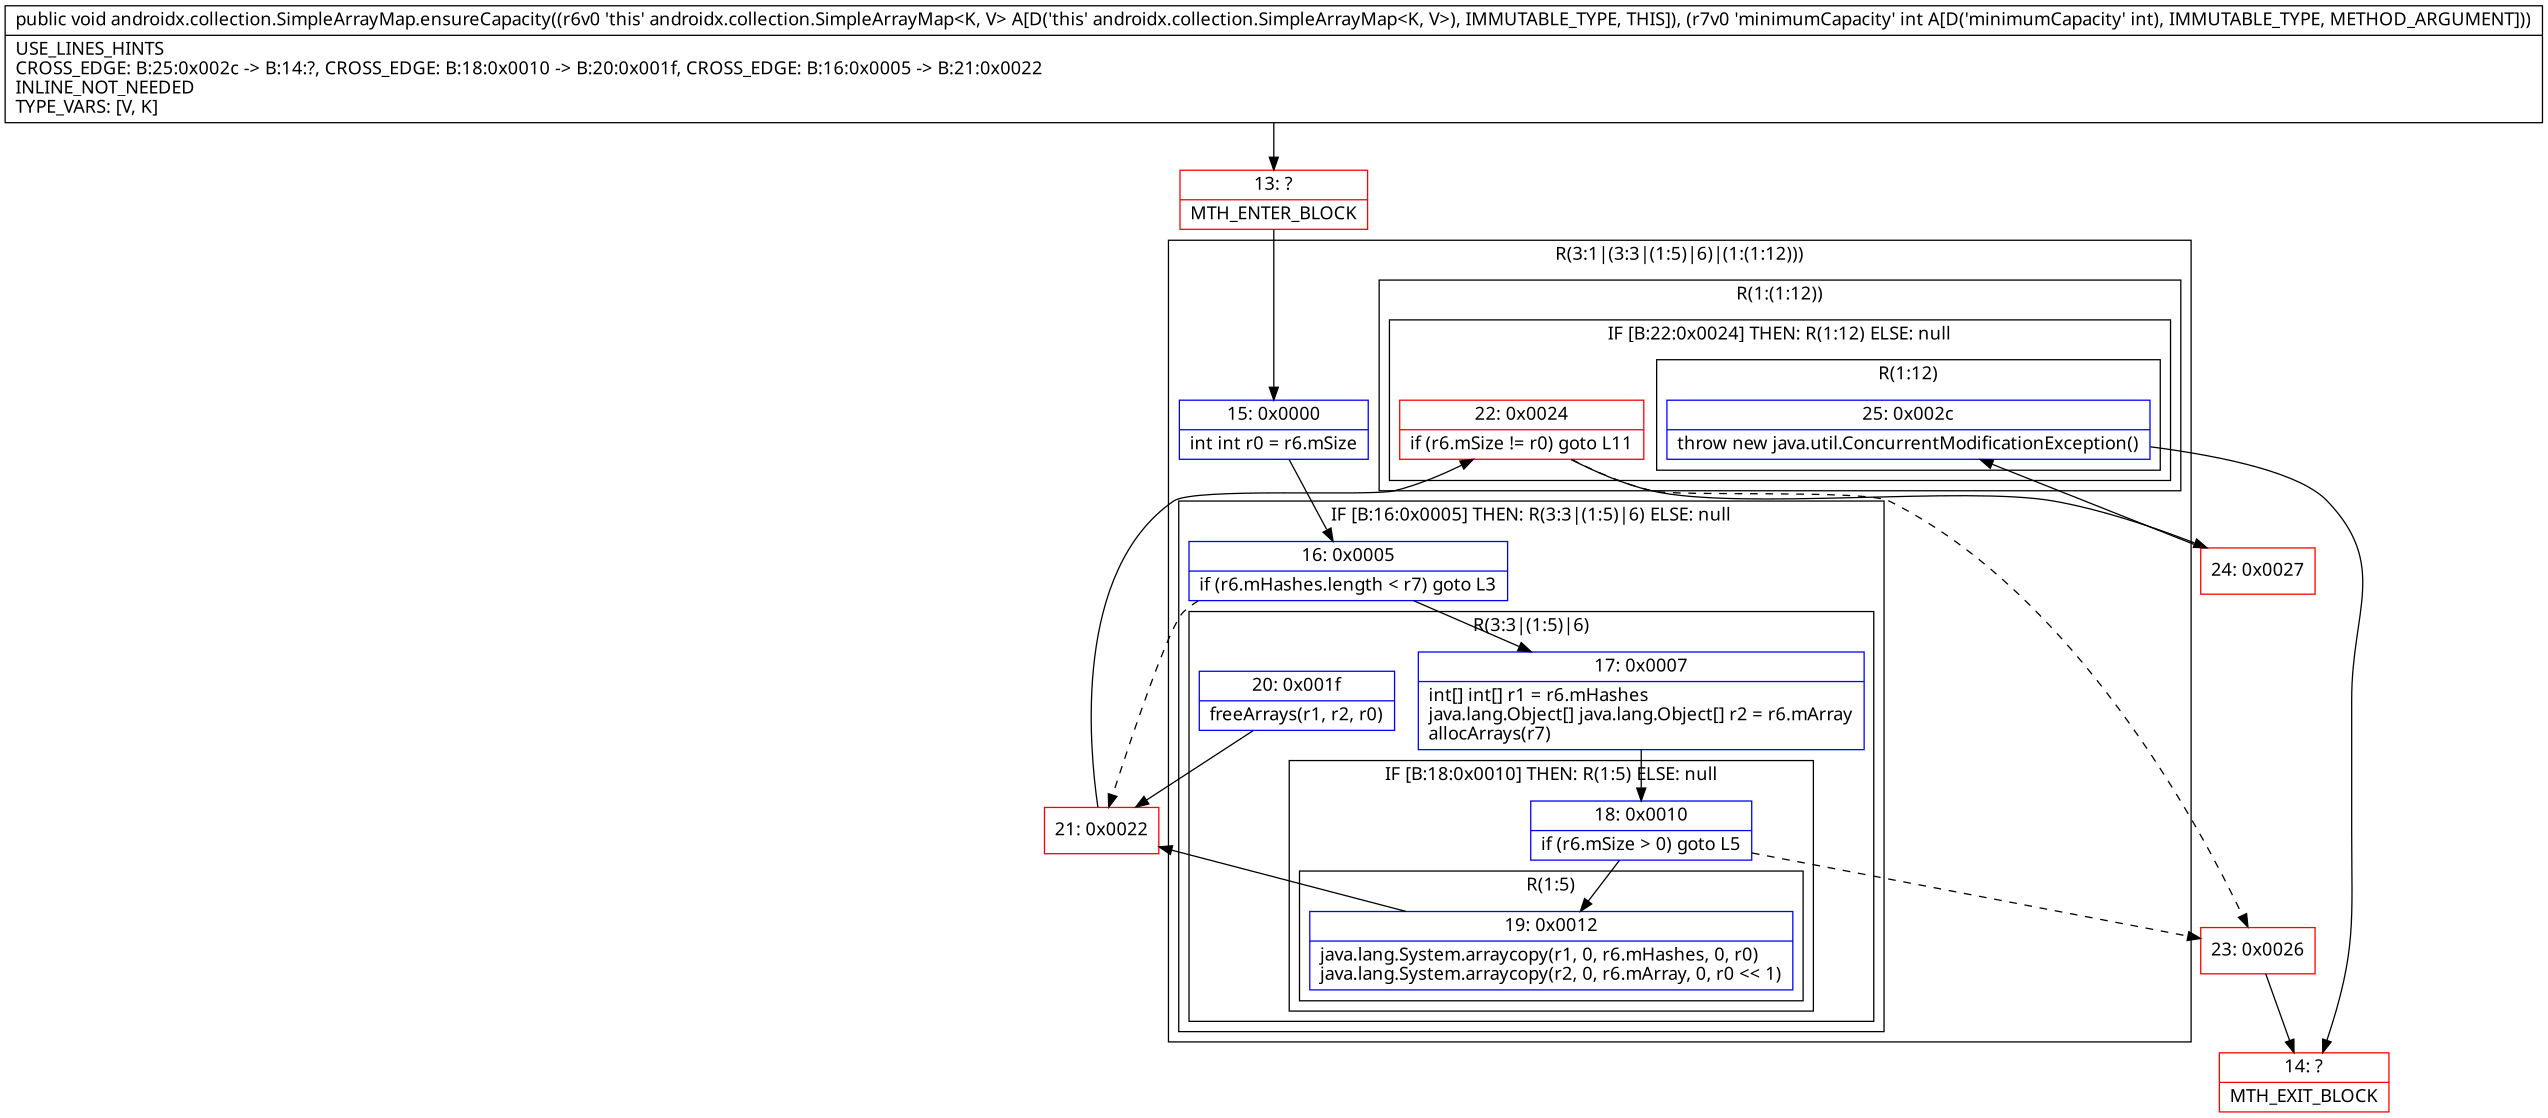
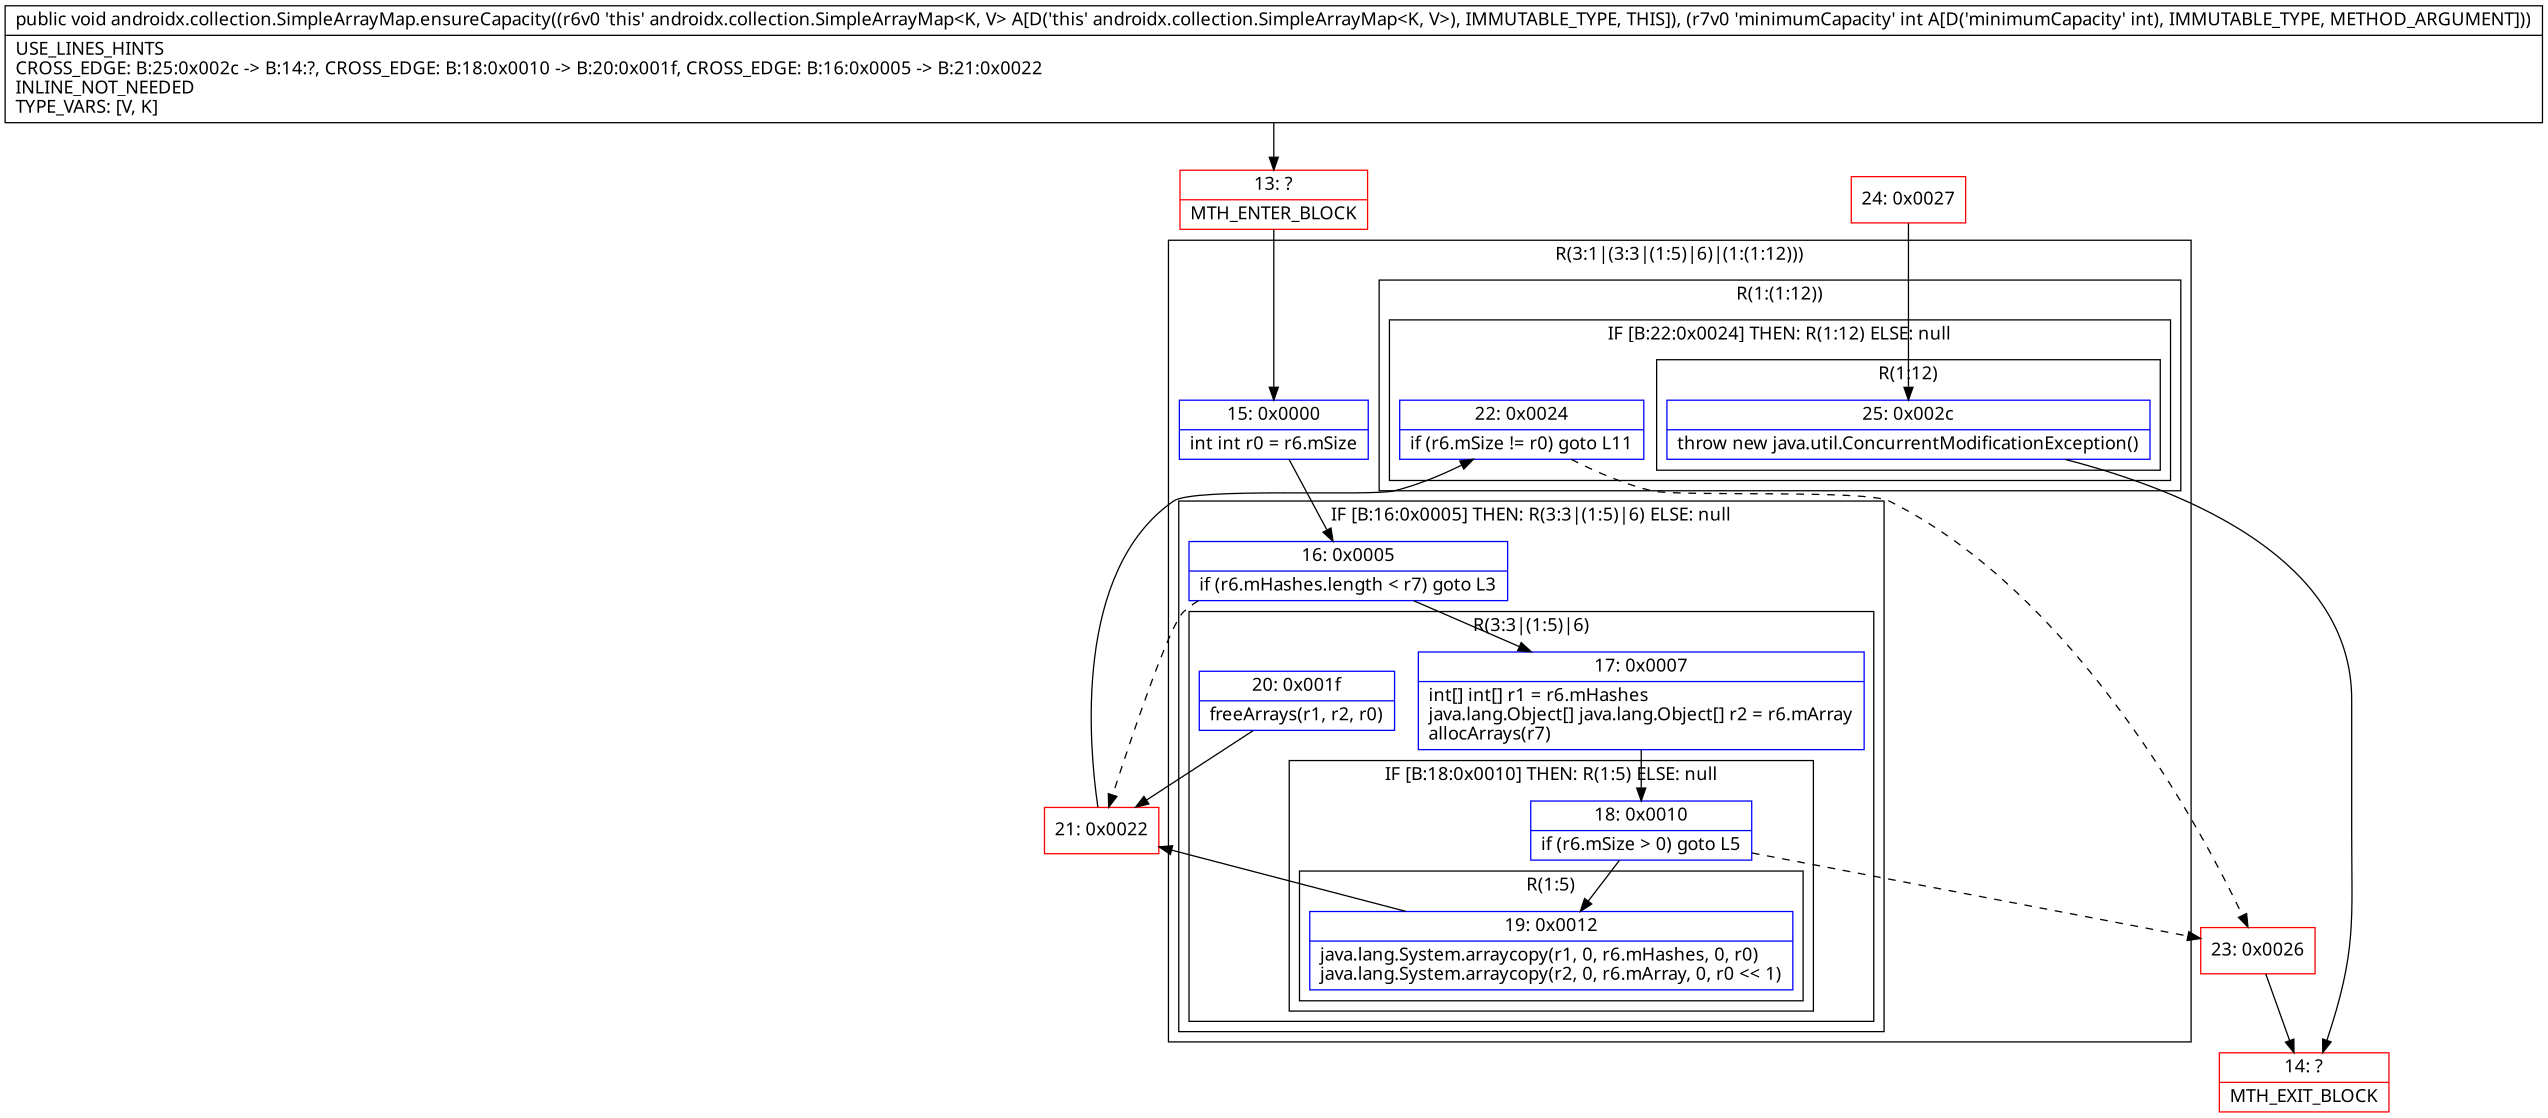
(1522, 430) -> (1522, 430)
(2042, 500) -> none
